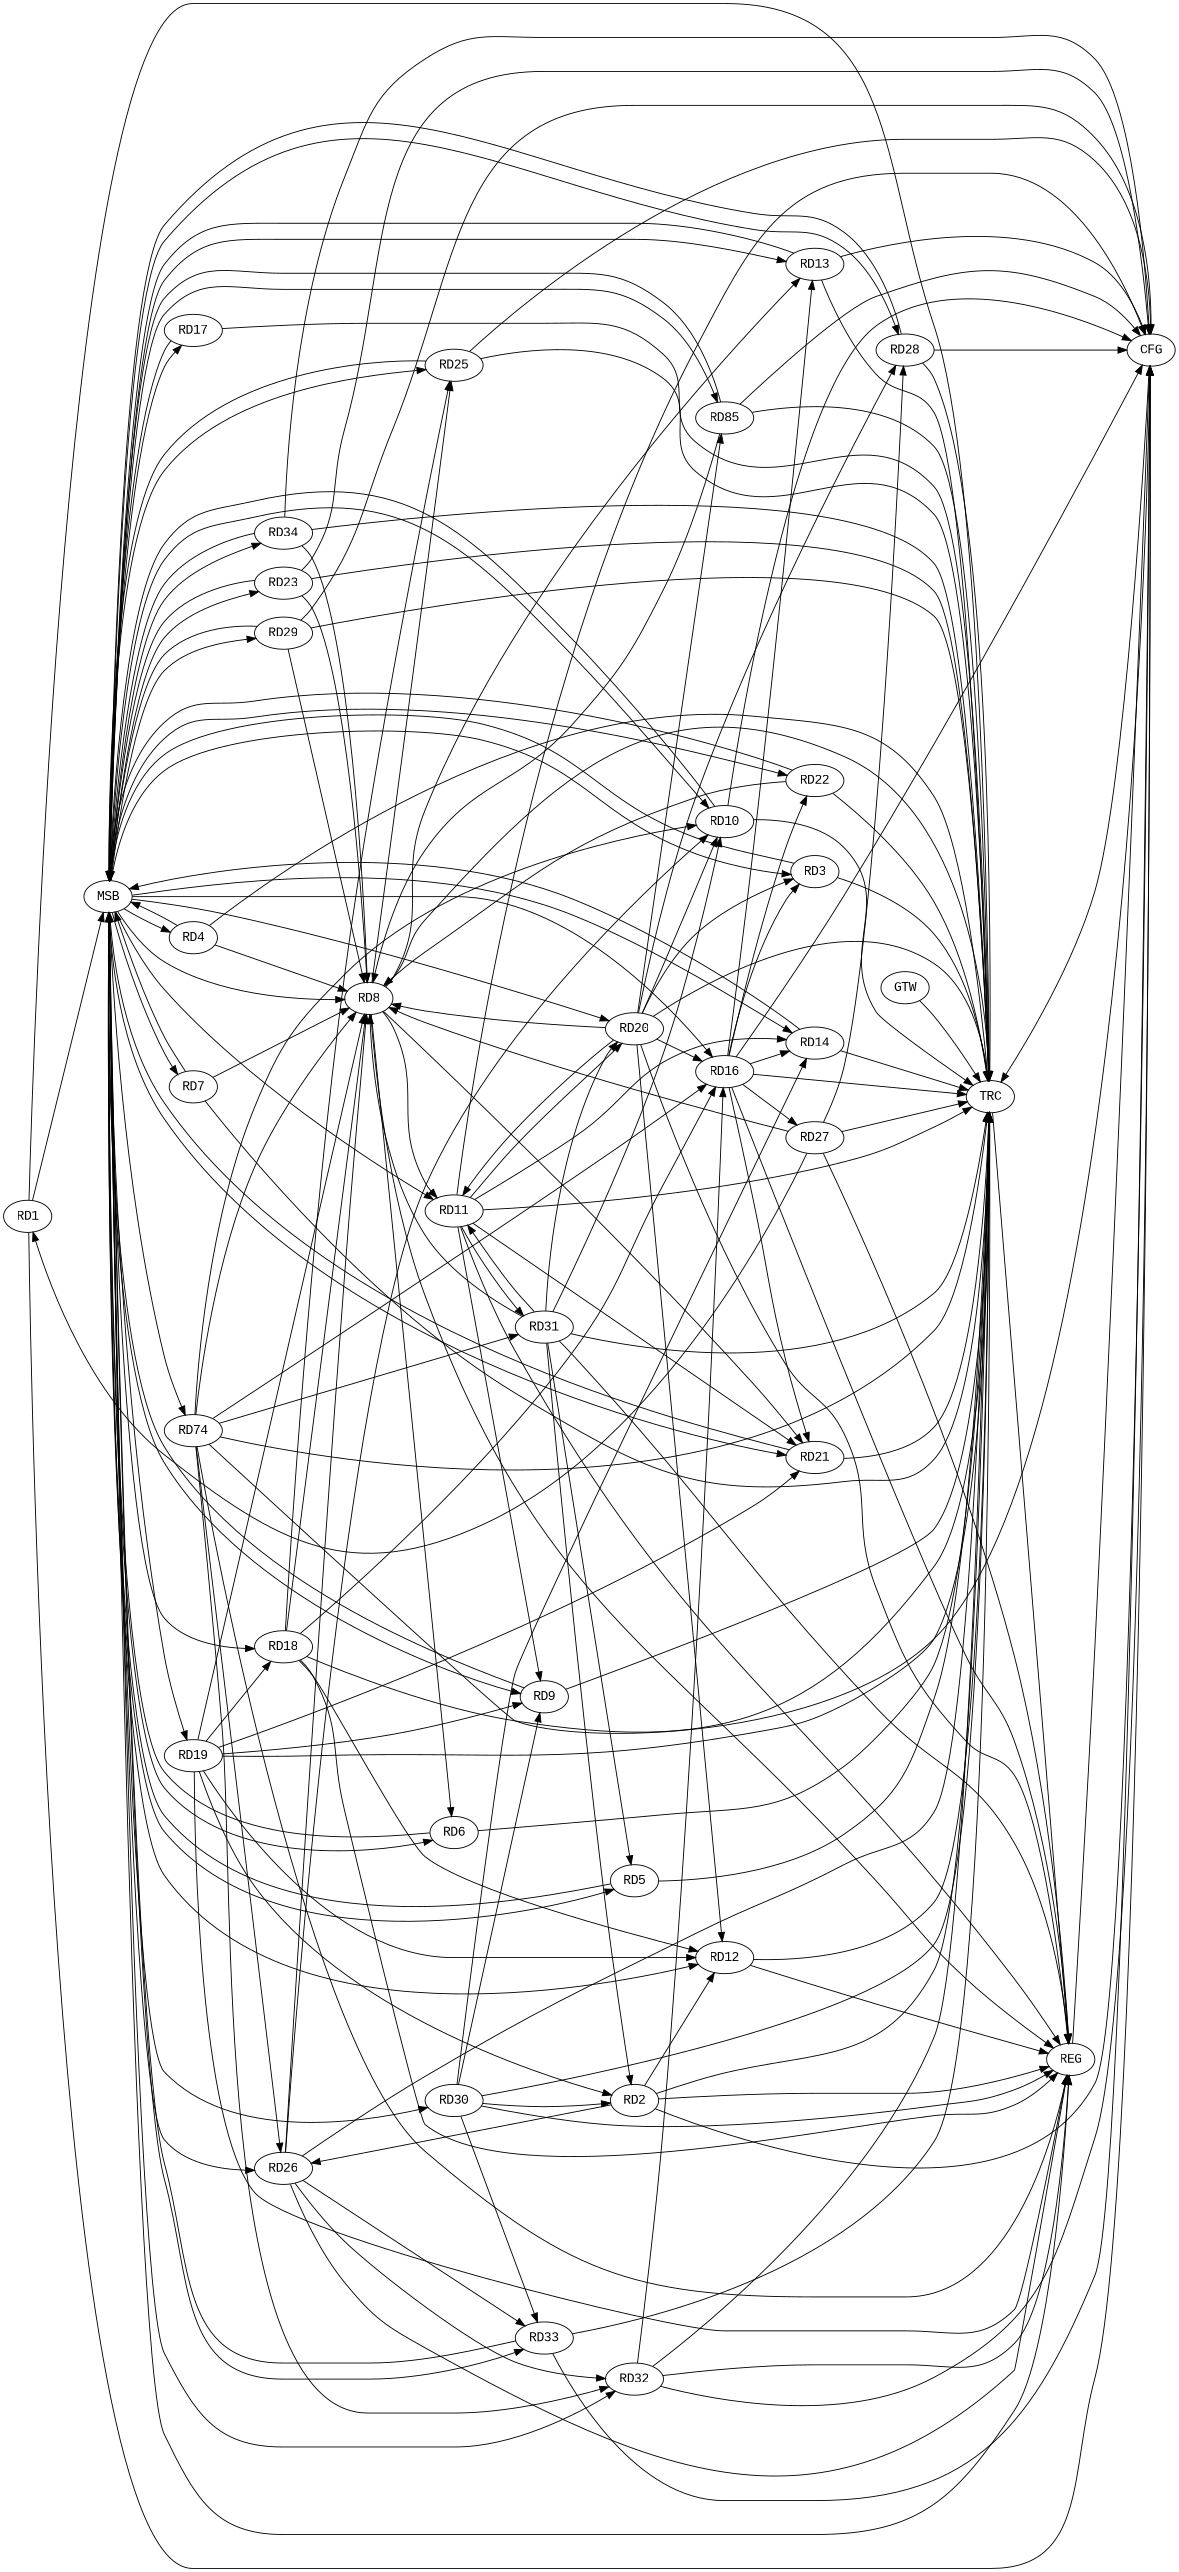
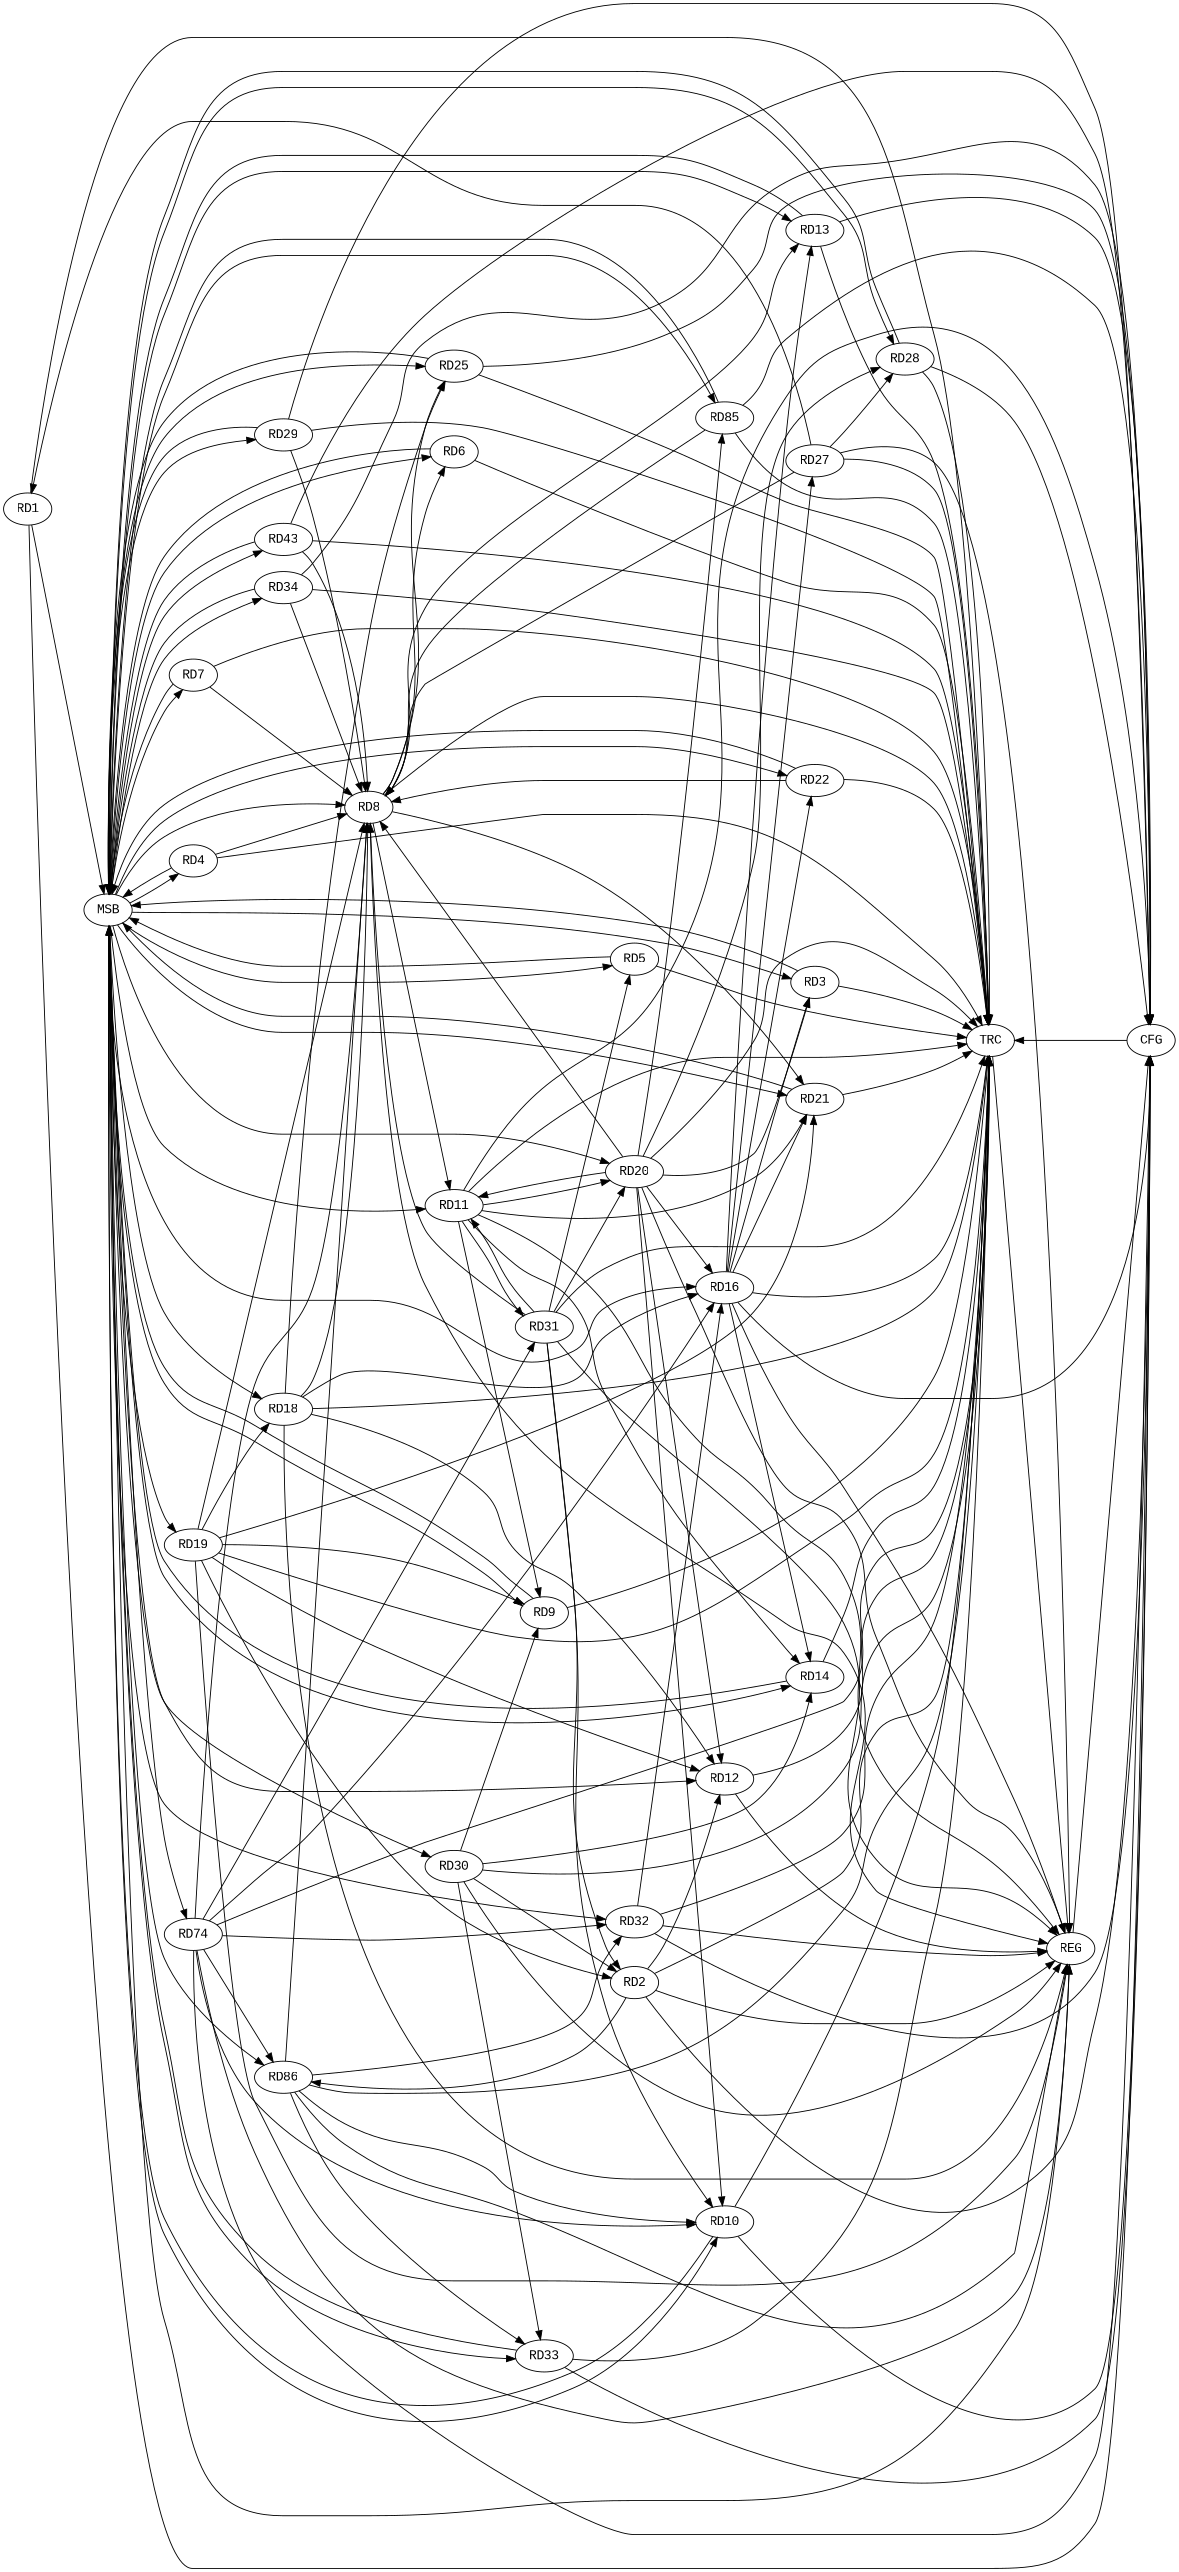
(193, 330) -> none
(284, 583) -> (284, 539)
(905, 988) -> none
(284, 2168) -> (284, 2077)
